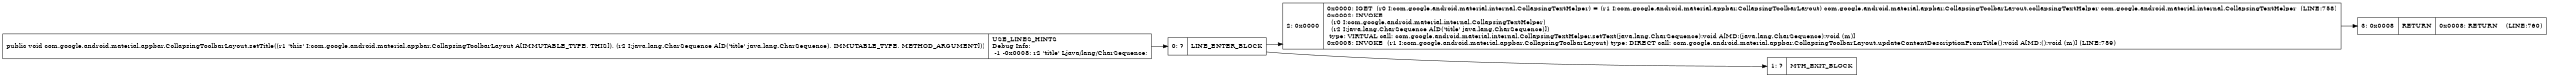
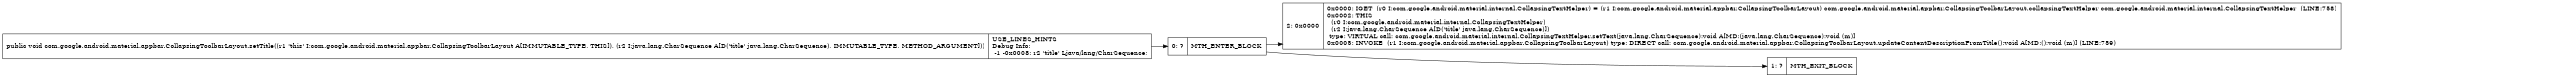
(1357, 15) -> (1352, 15)
(2452, 26) -> none
(1227, 46) -> (1227, 46)
